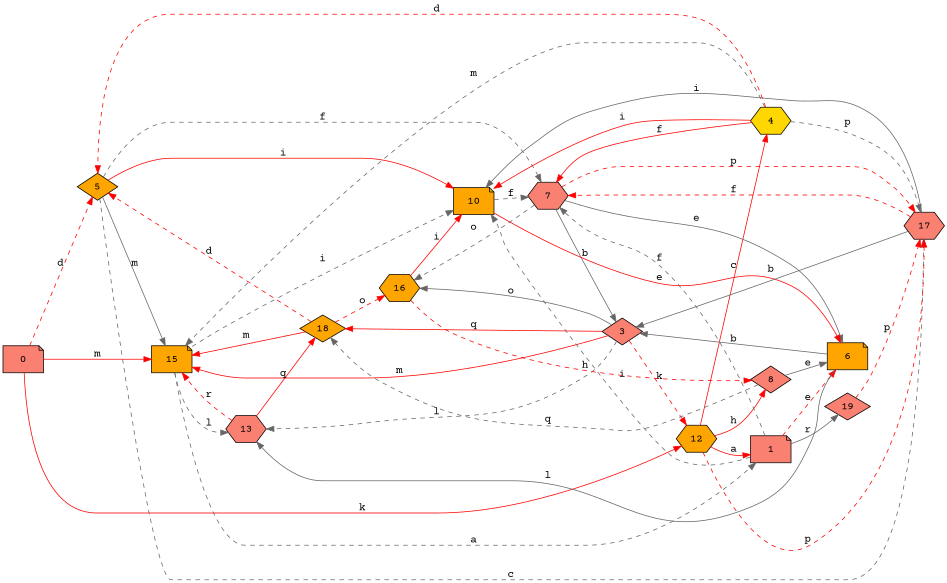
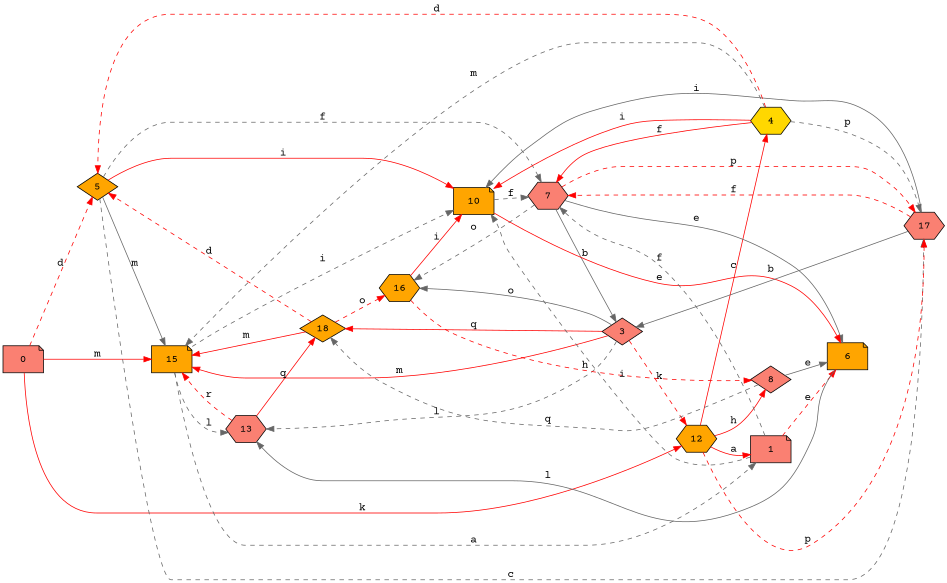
(737, 344) -> none
(848, 406) -> none
